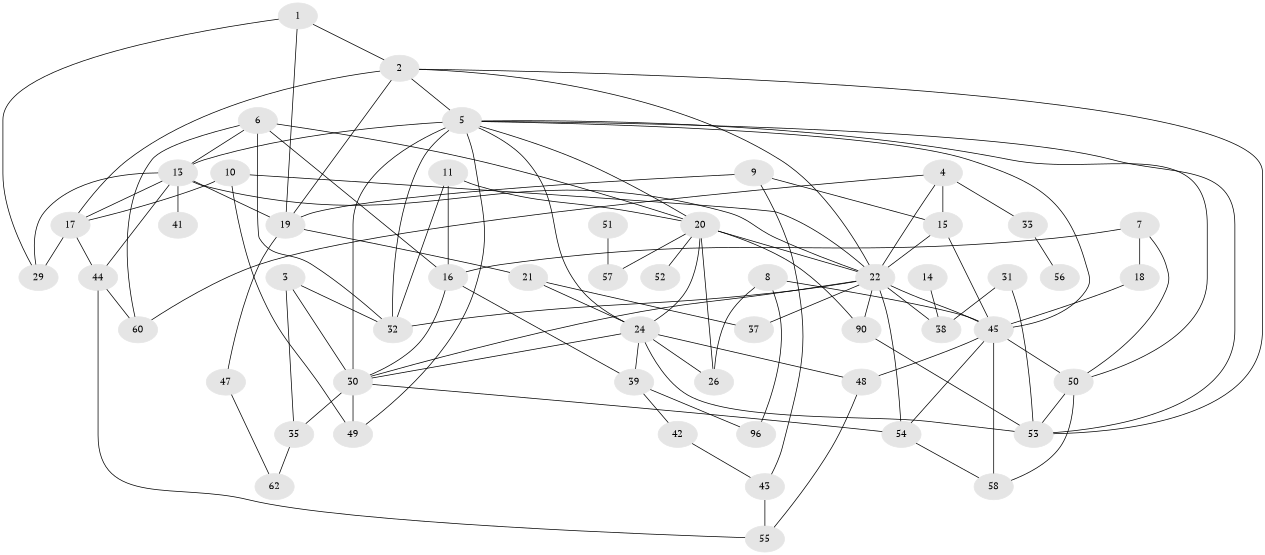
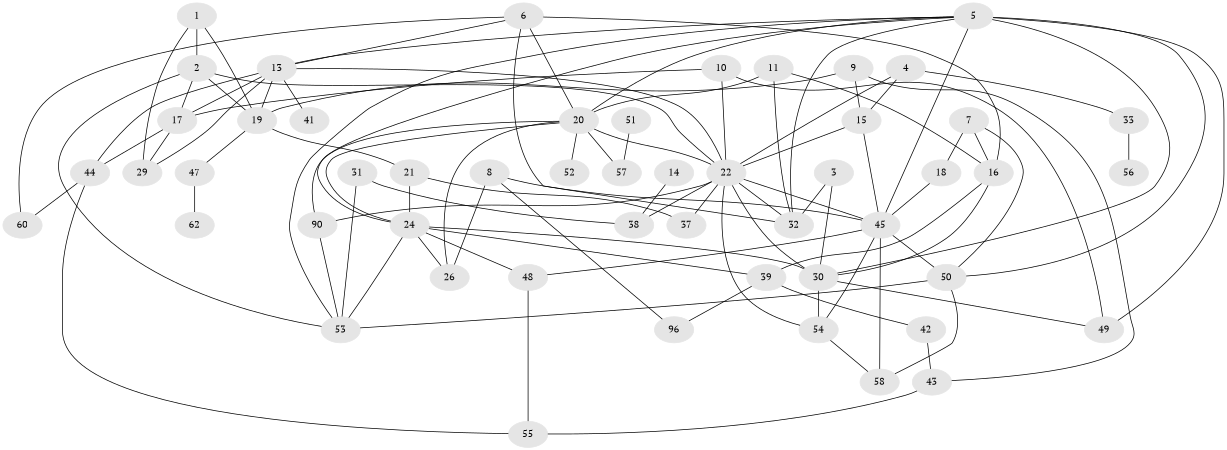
(431, 94) -> none
(529, 216) -> none
(294, 434) -> none
